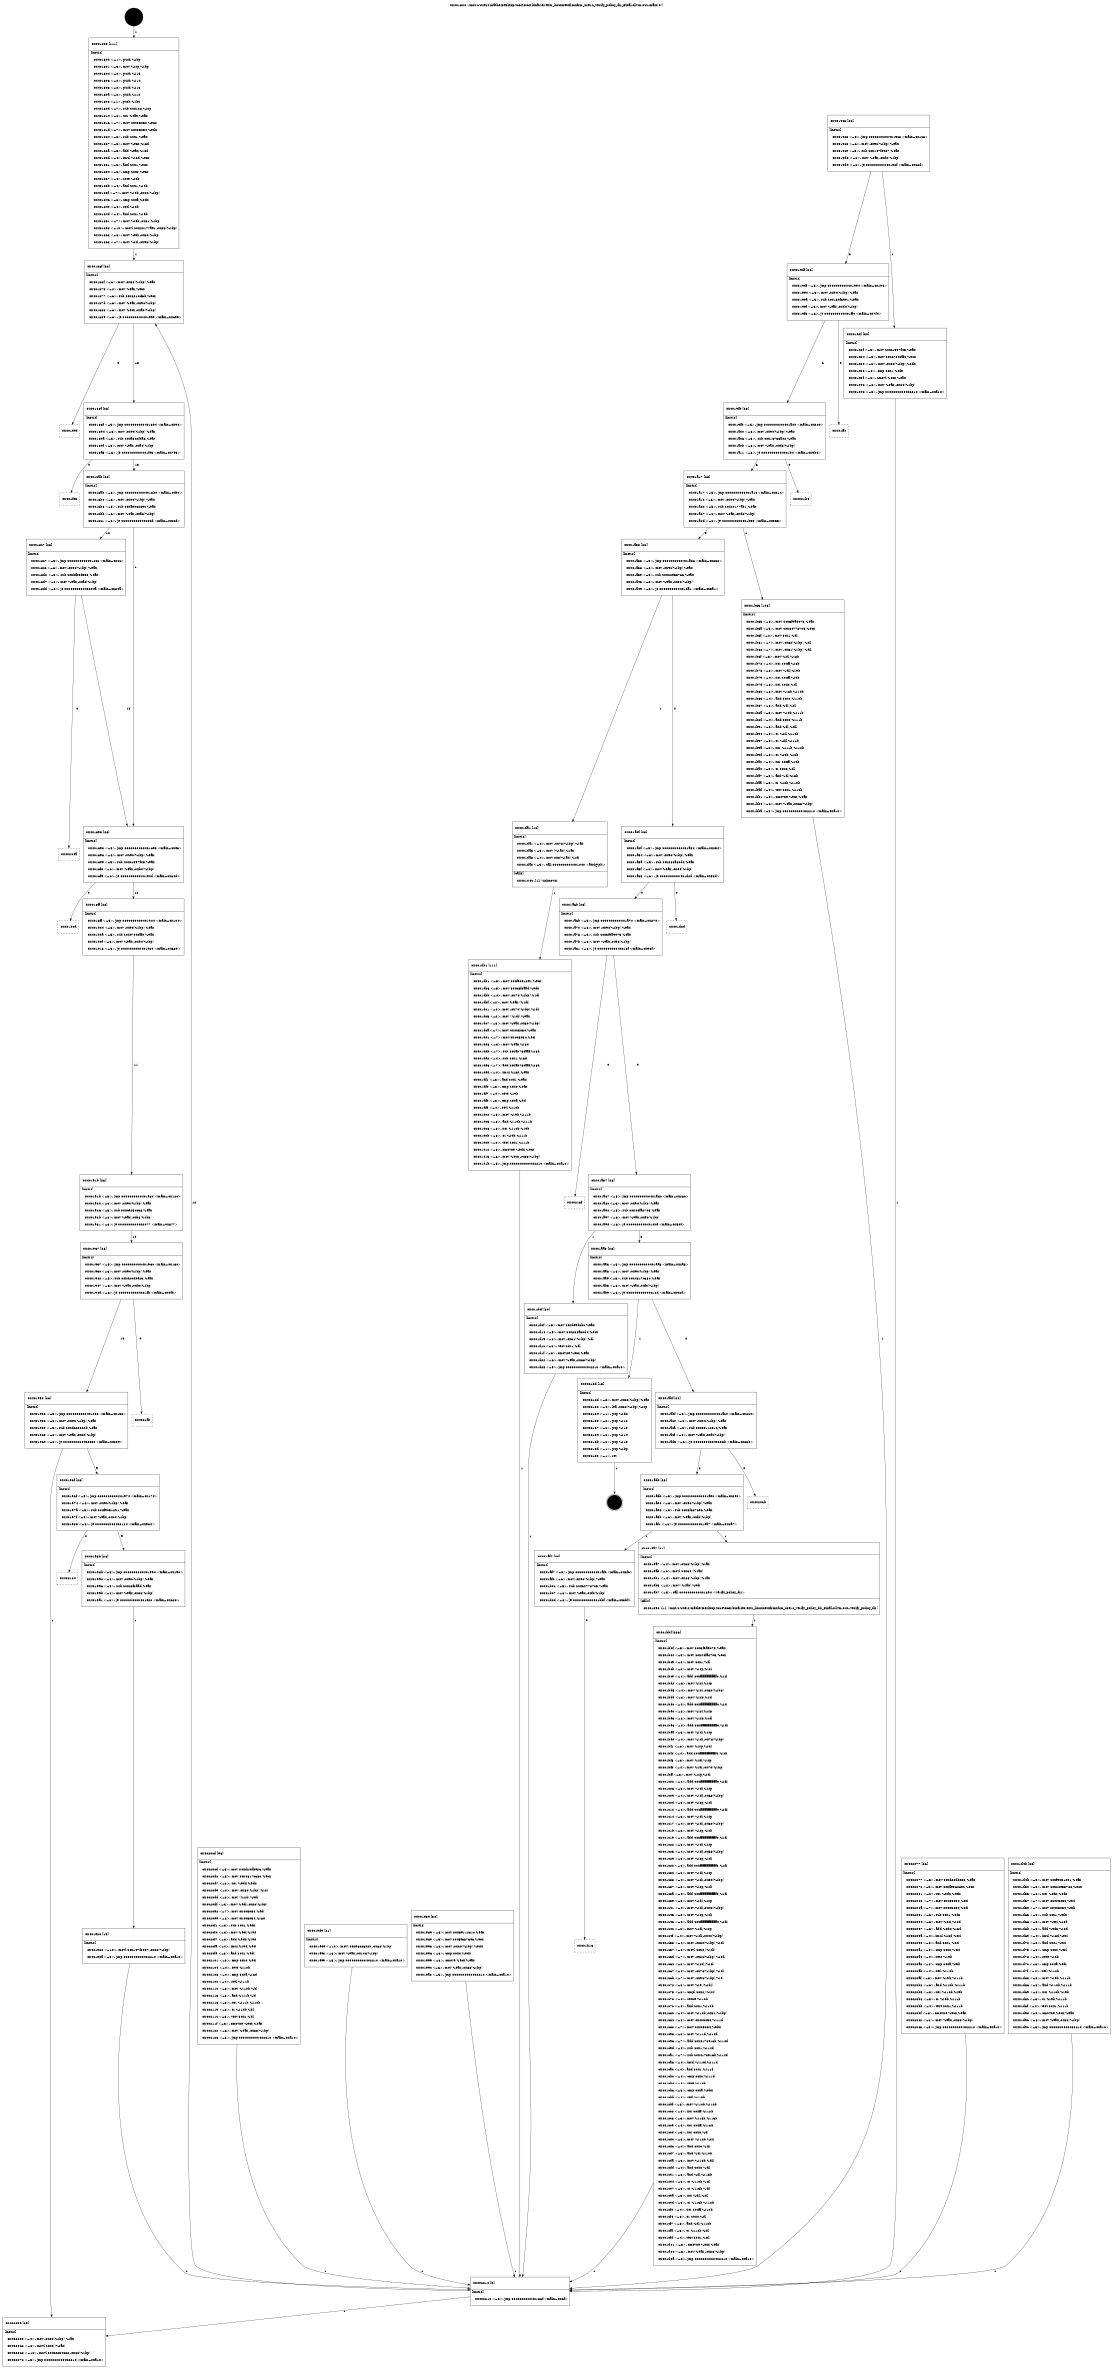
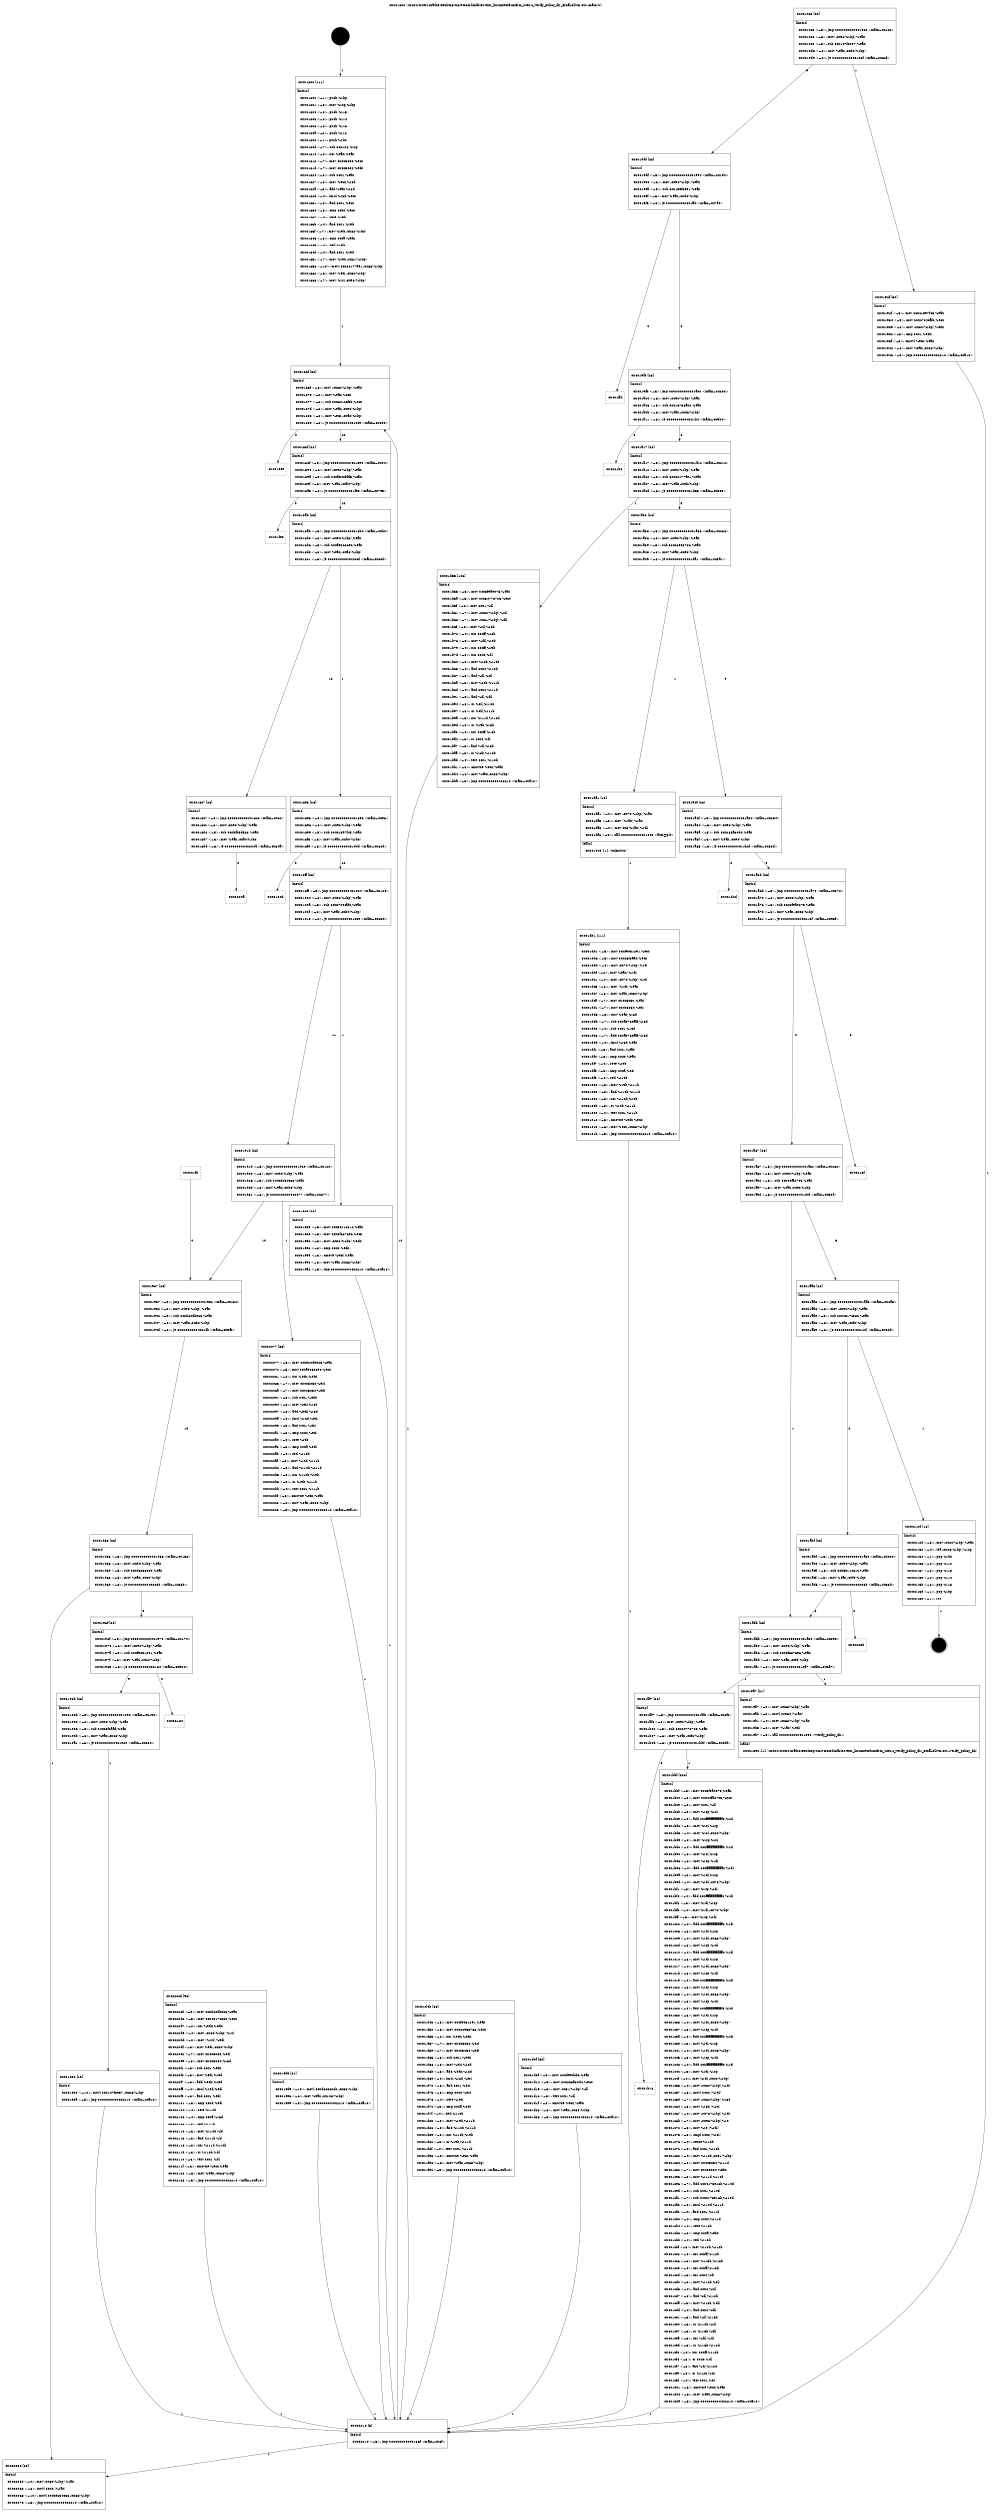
(104, 710) -> none
none -> (341, 1064)
(578, 1264) -> (791, 1408)
none -> (284, 1270)
(137, 1355) -> (190, 1228)
(753, 1619) -> (687, 1758)
